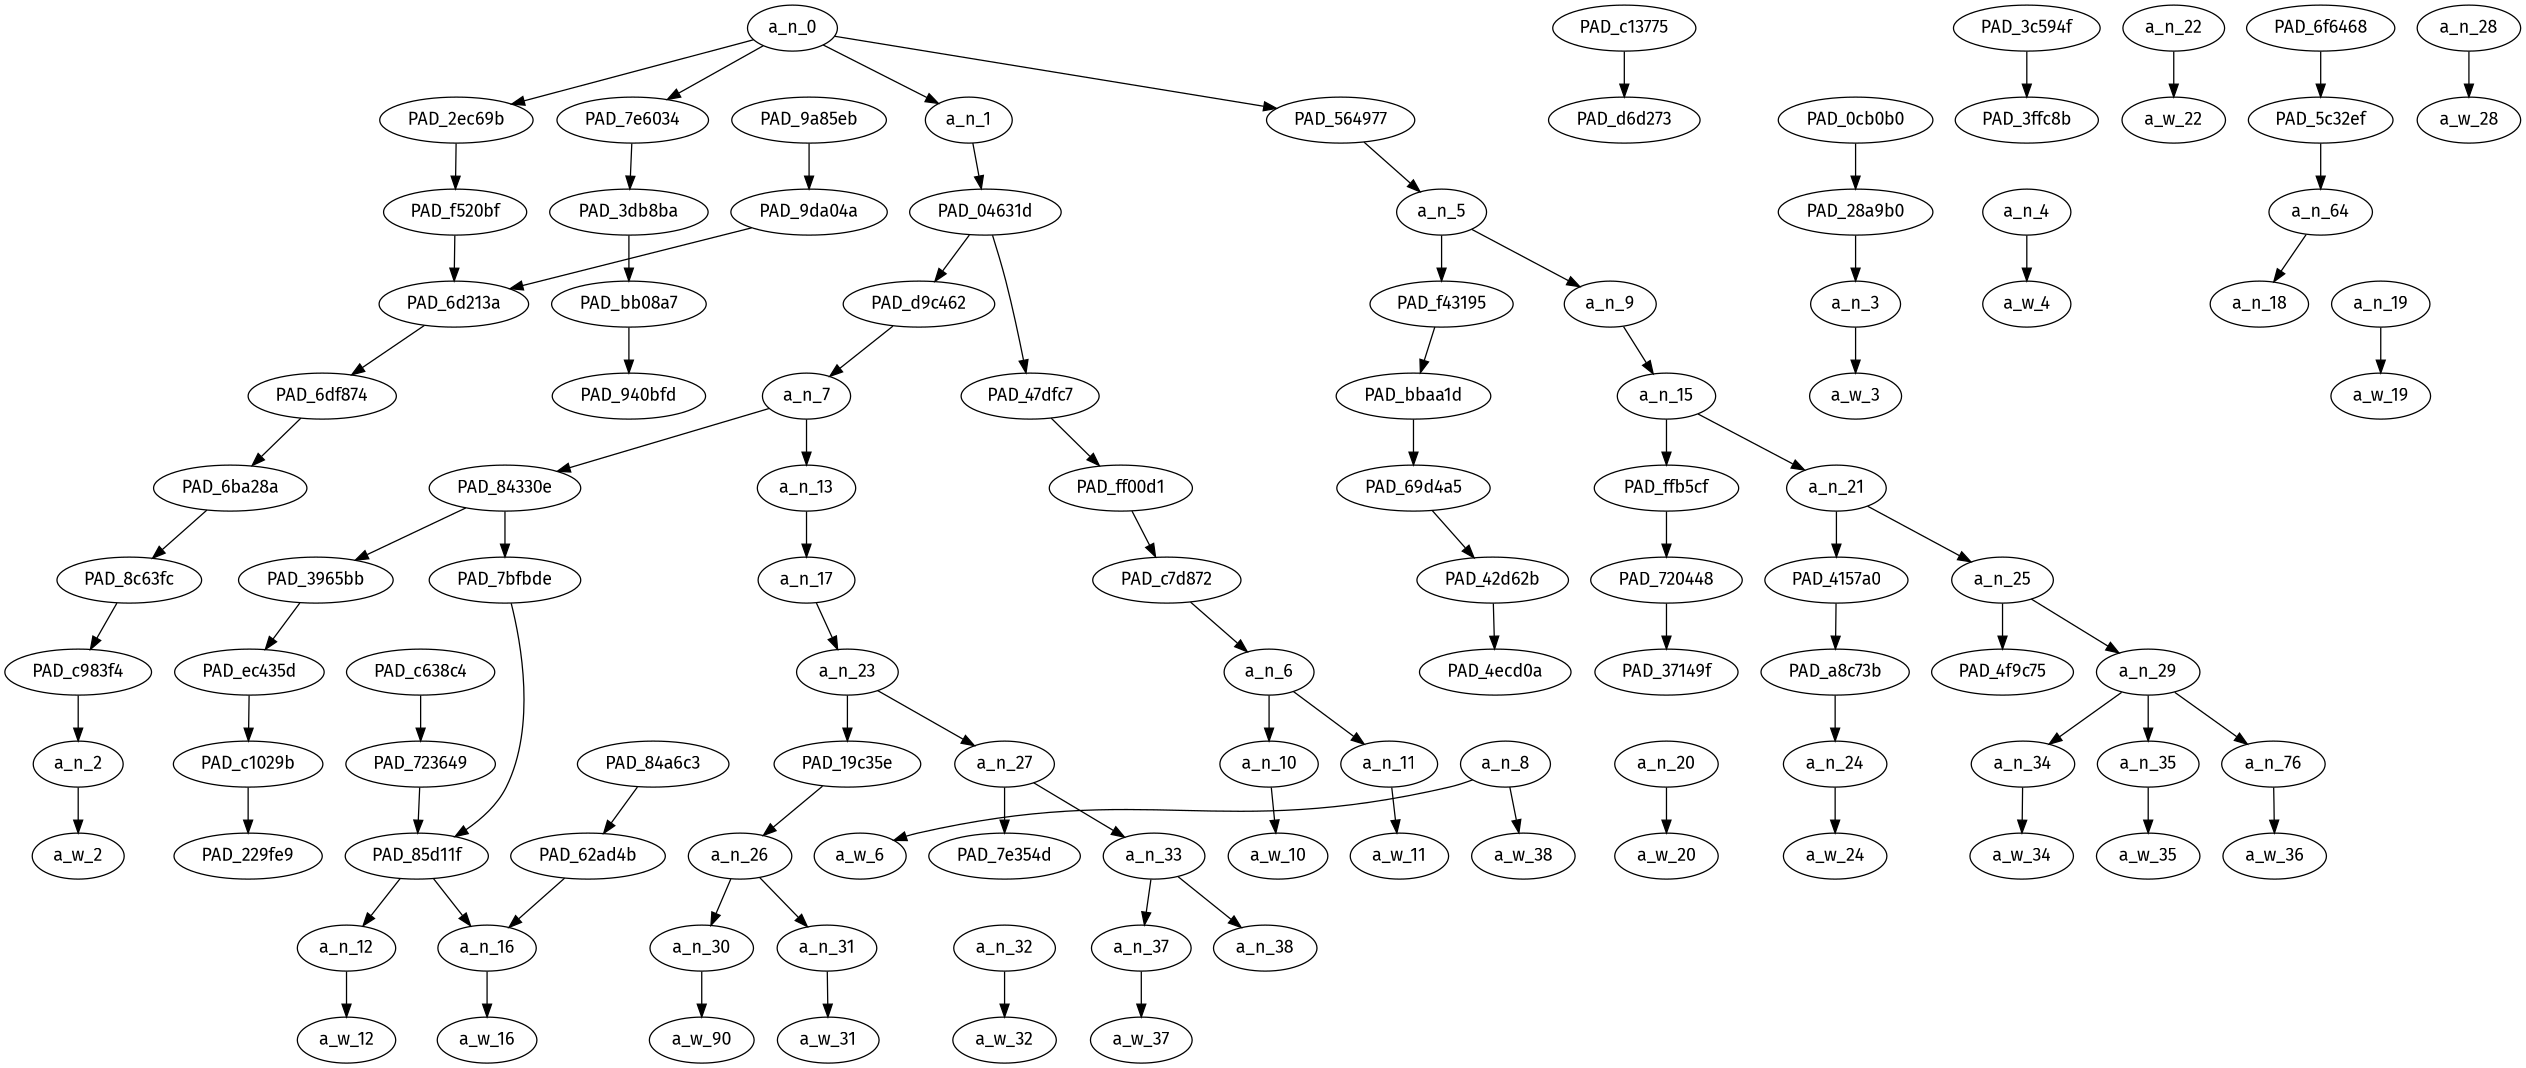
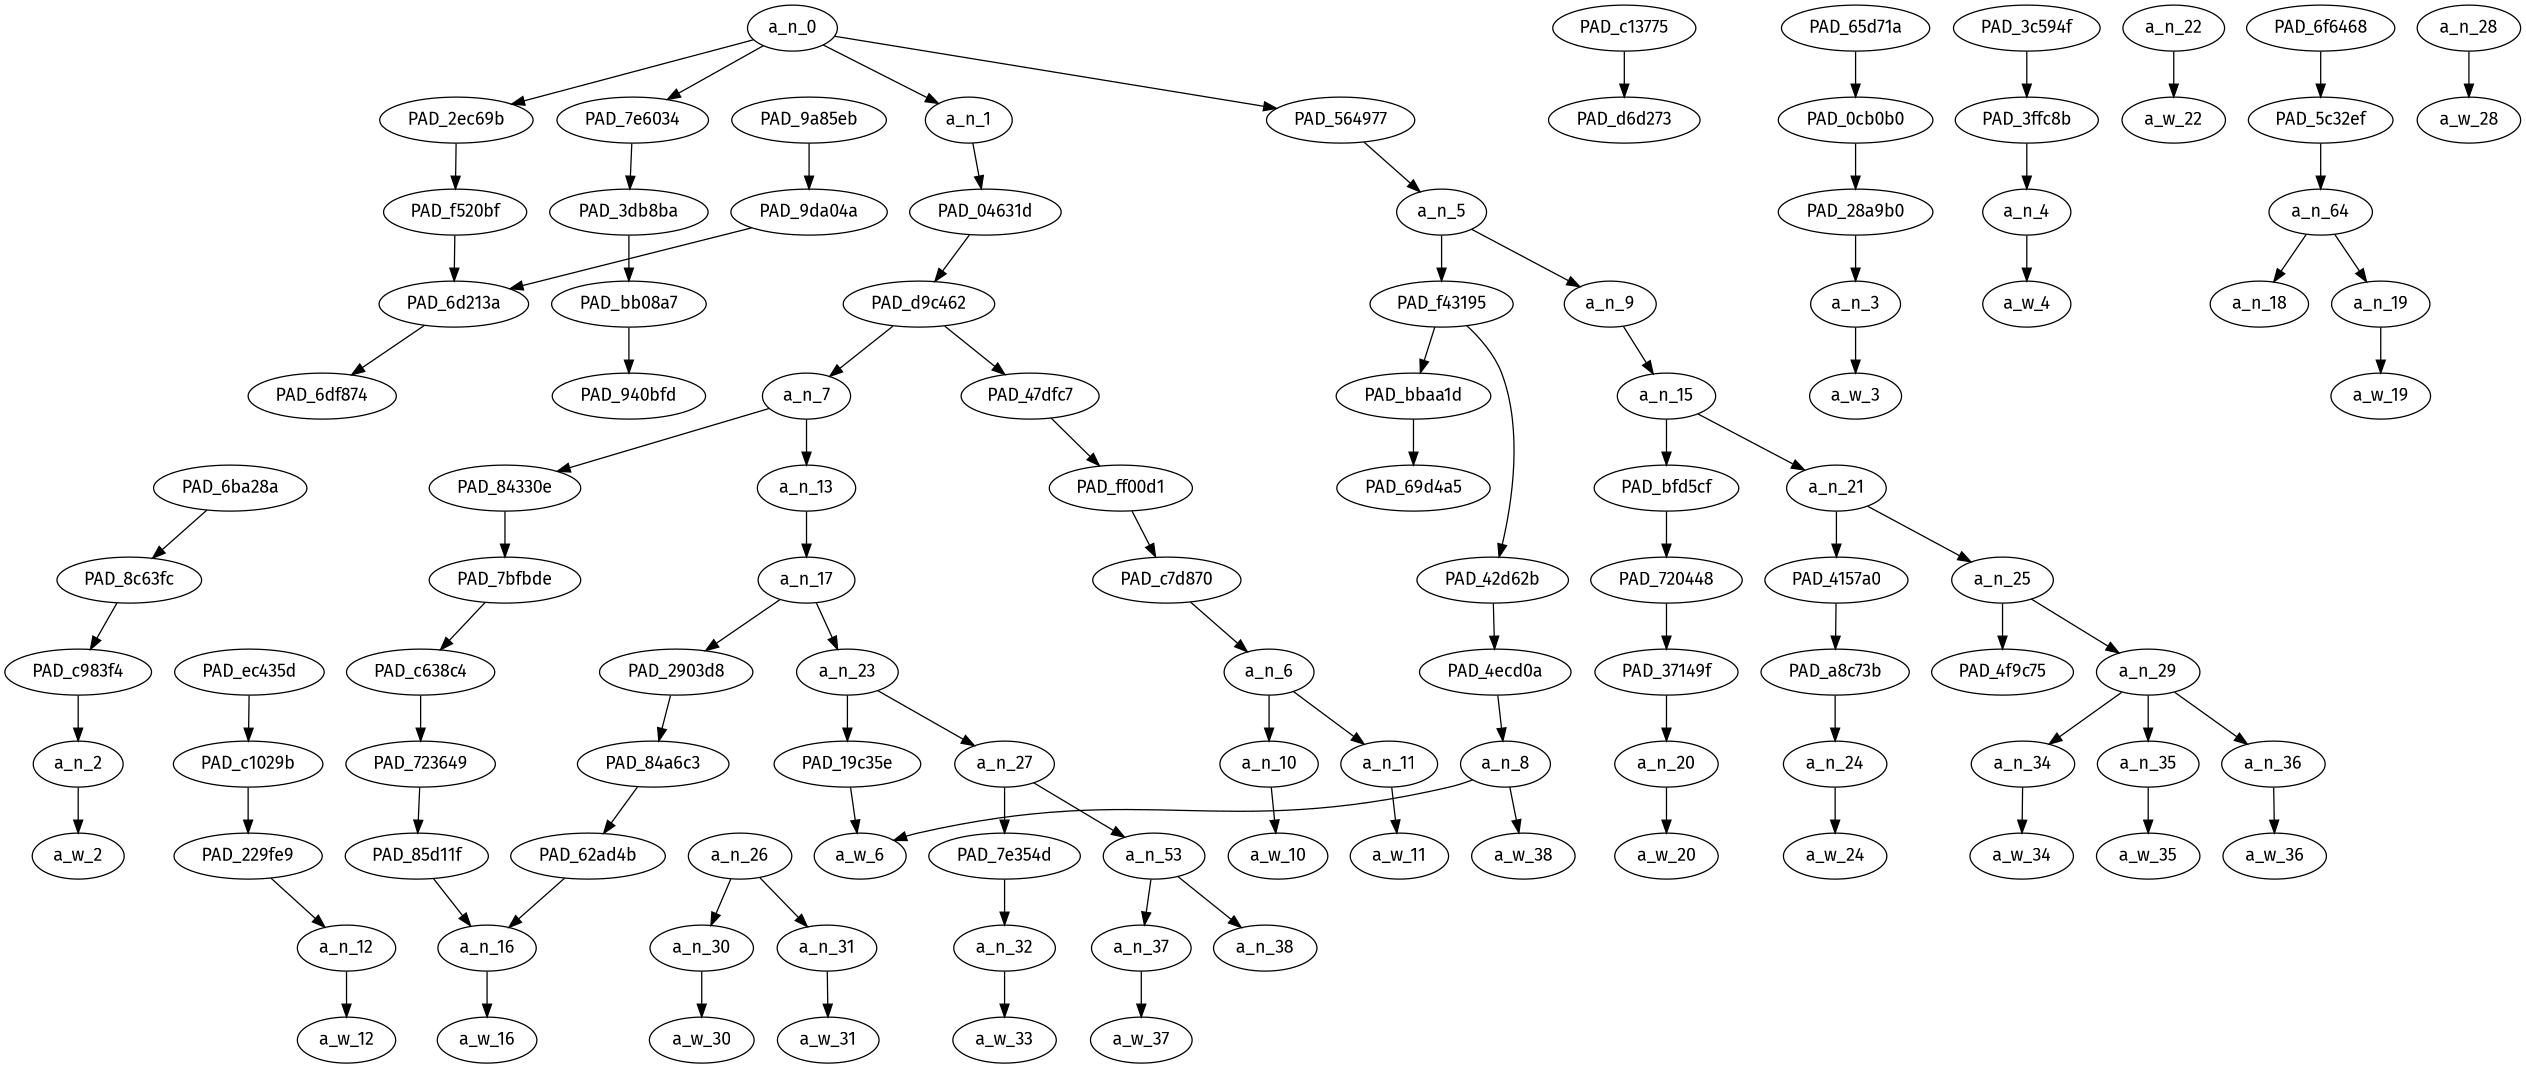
none -> (1856, 28)
none -> (2027, 160)
none -> (2347, 253)
(1010, 297) -> (970, 346)
(281, 437) -> none
(1666, 488) -> (1666, 488)
(1449, 529) -> (1513, 429)
(316, 580) -> none
(1167, 580) -> (1167, 580)
none -> (676, 672)
none -> (1500, 712)
none -> (1666, 712)
(522, 725) -> (467, 621)
(2273, 764) -> (2273, 764)
(798, 807) -> (853, 804)
(1154, 856) -> (1154, 856)
none -> (1005, 896)
(386, 897) -> (293, 898)
(702, 1040) -> (702, 1040)
(1005, 1040) -> (1005, 1040)
